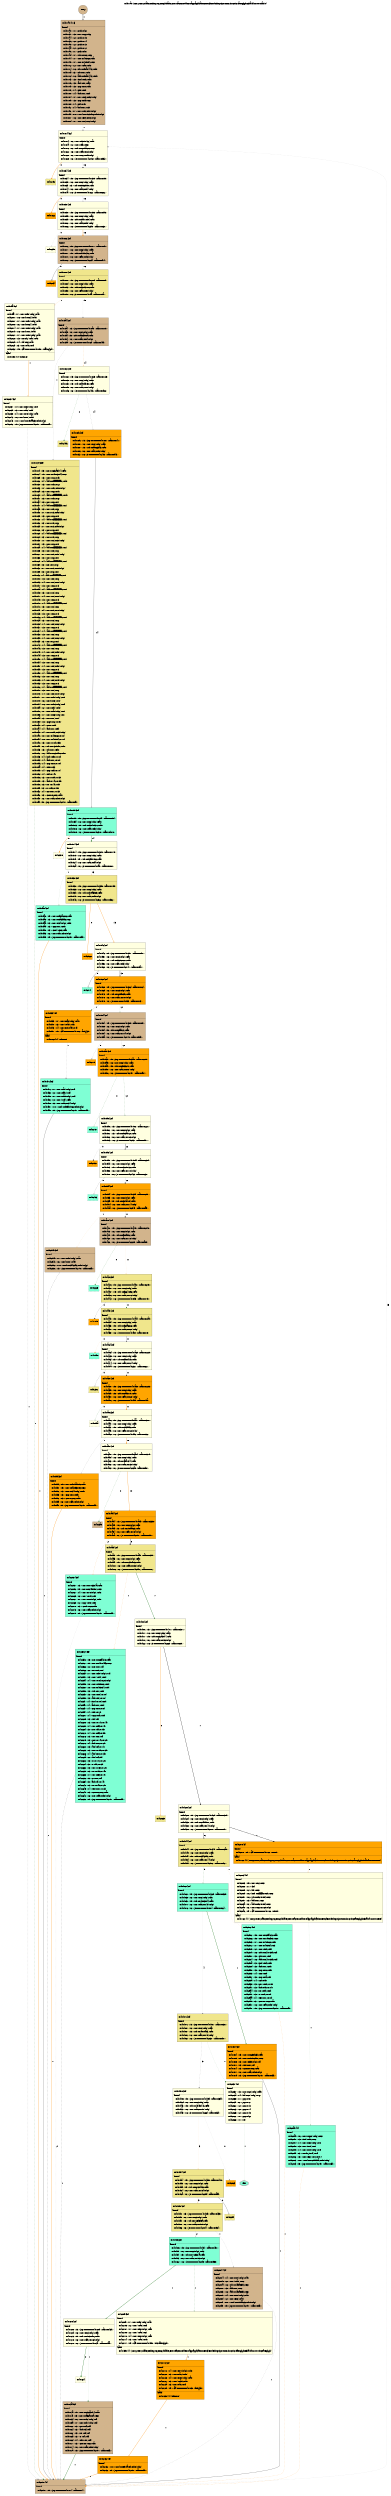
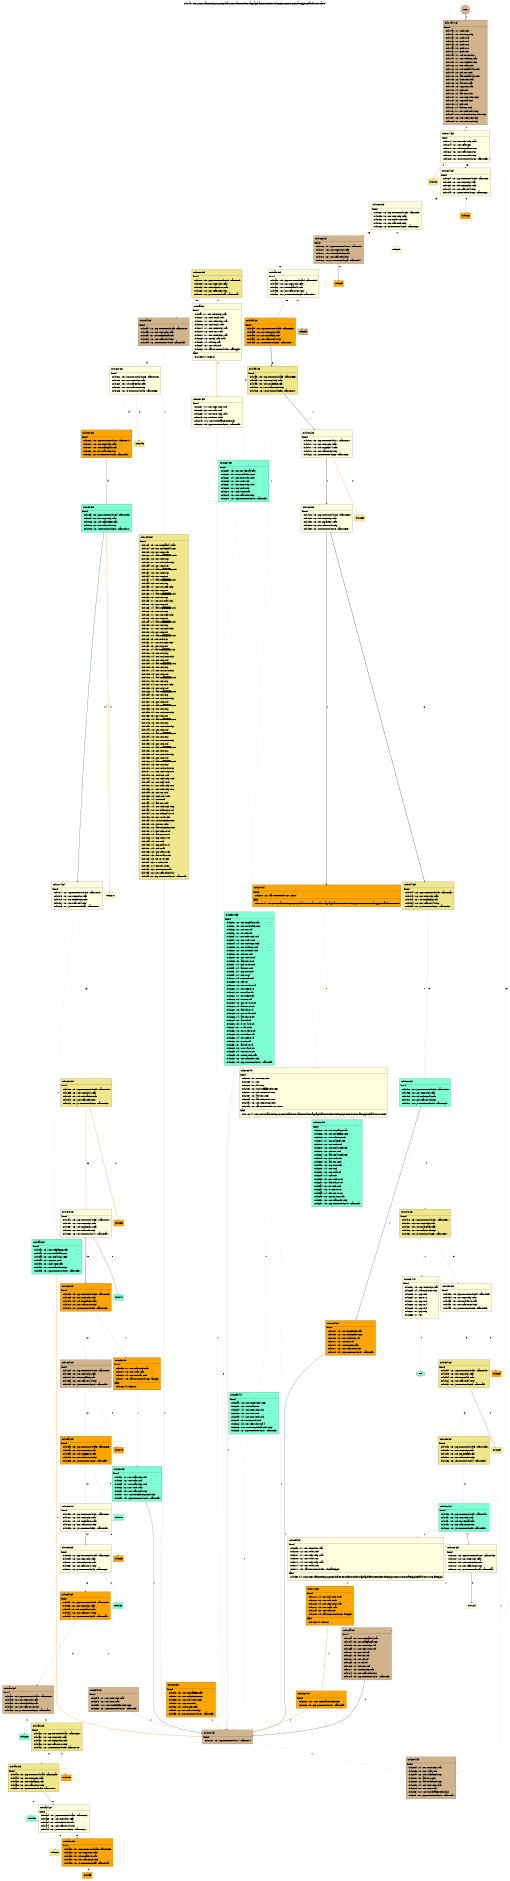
(94, 1424) -> (87, 1875)
(127, 1424) -> none
(223, 2430) -> (329, 1757)
